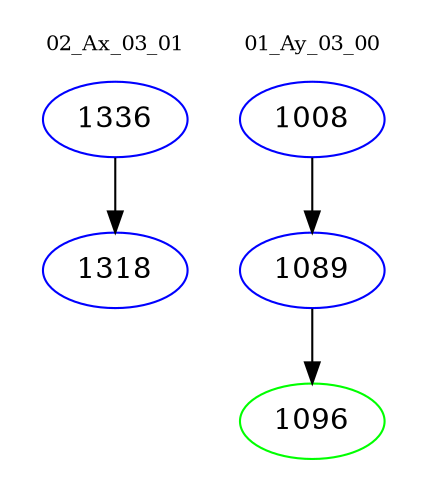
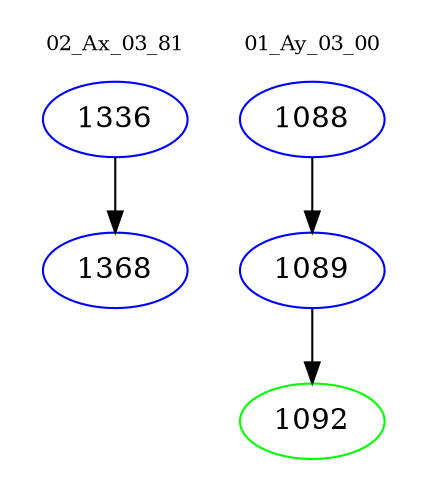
(115, 45) -> (115, 45)
(312, 119) -> (312, 119)
(115, 270) -> (115, 270)
(312, 421) -> (312, 421)
